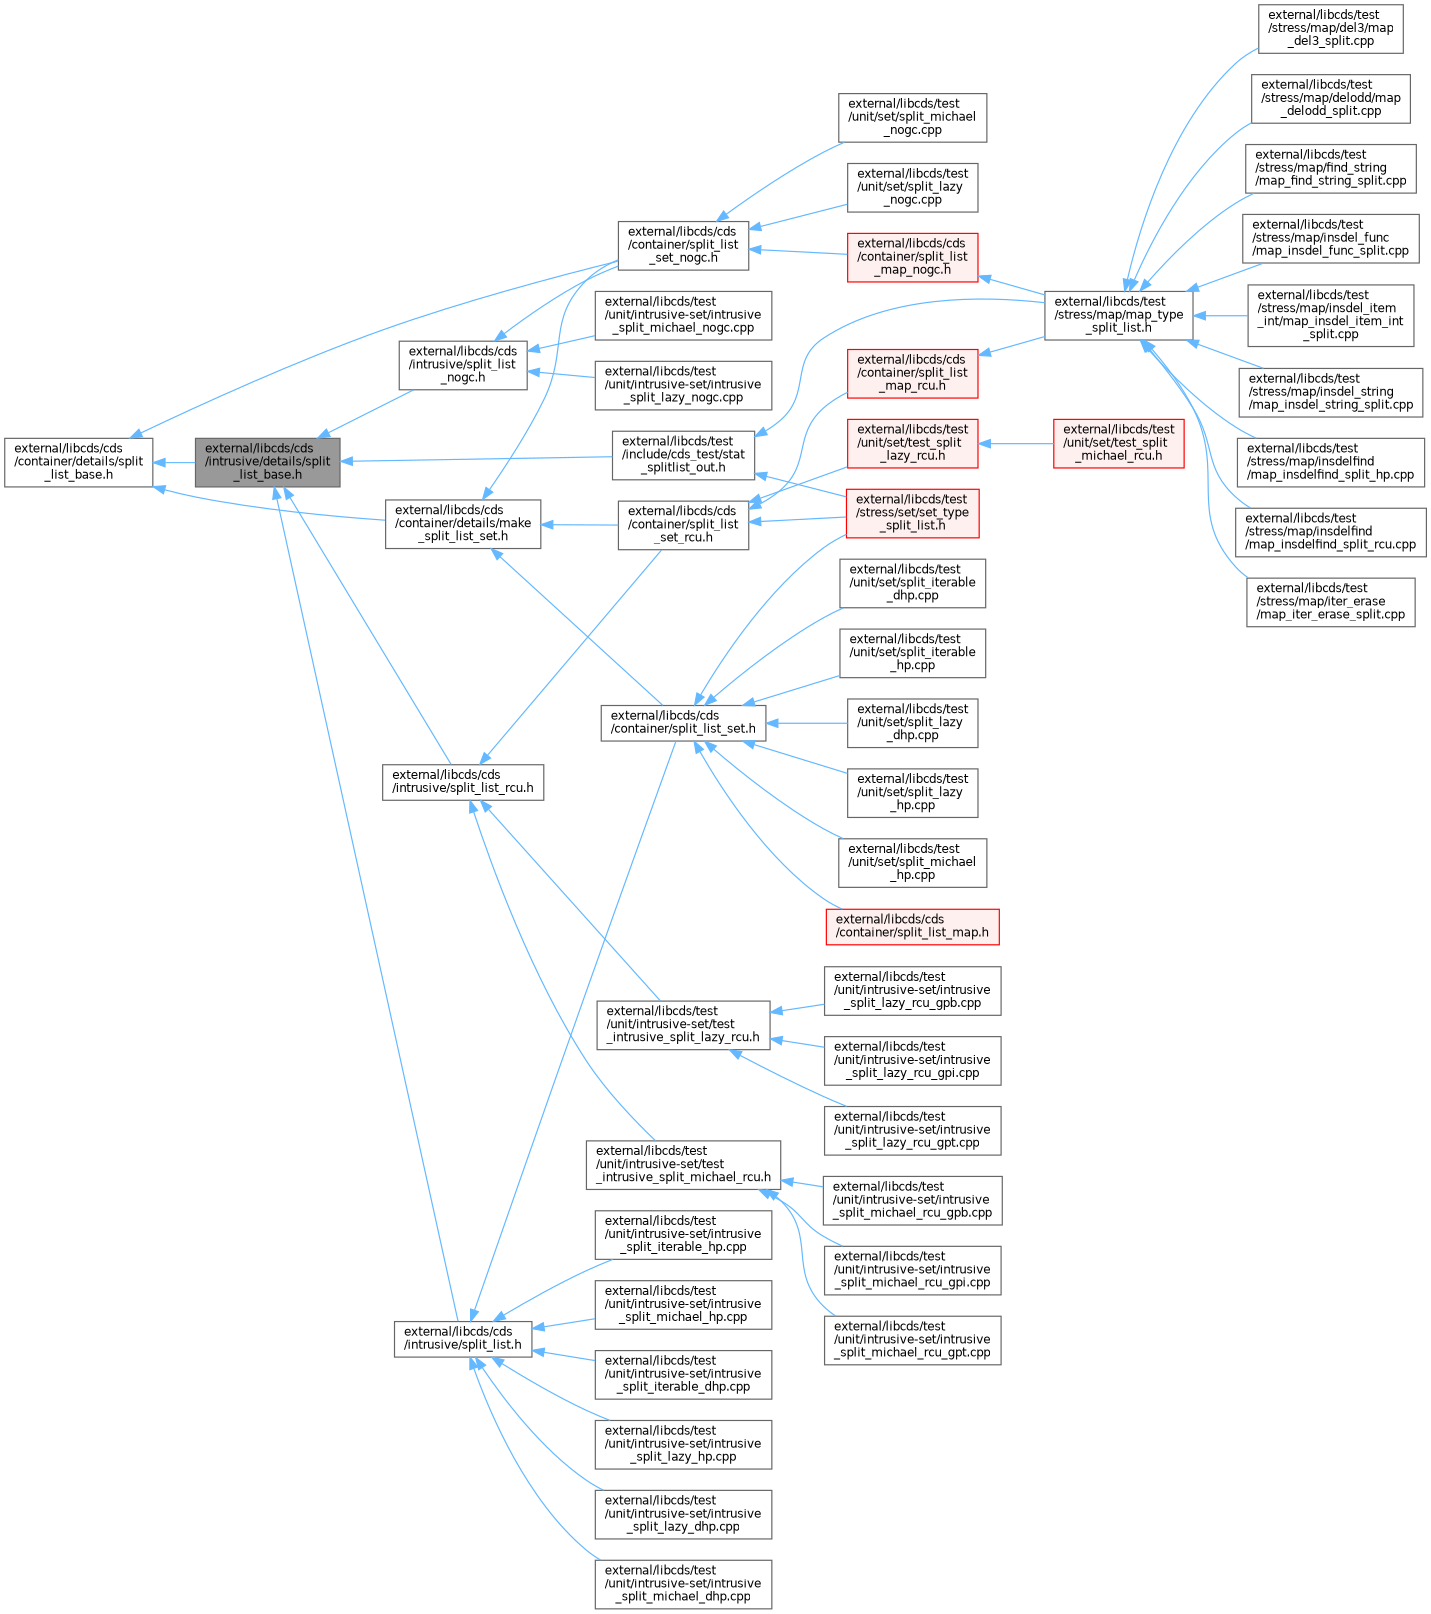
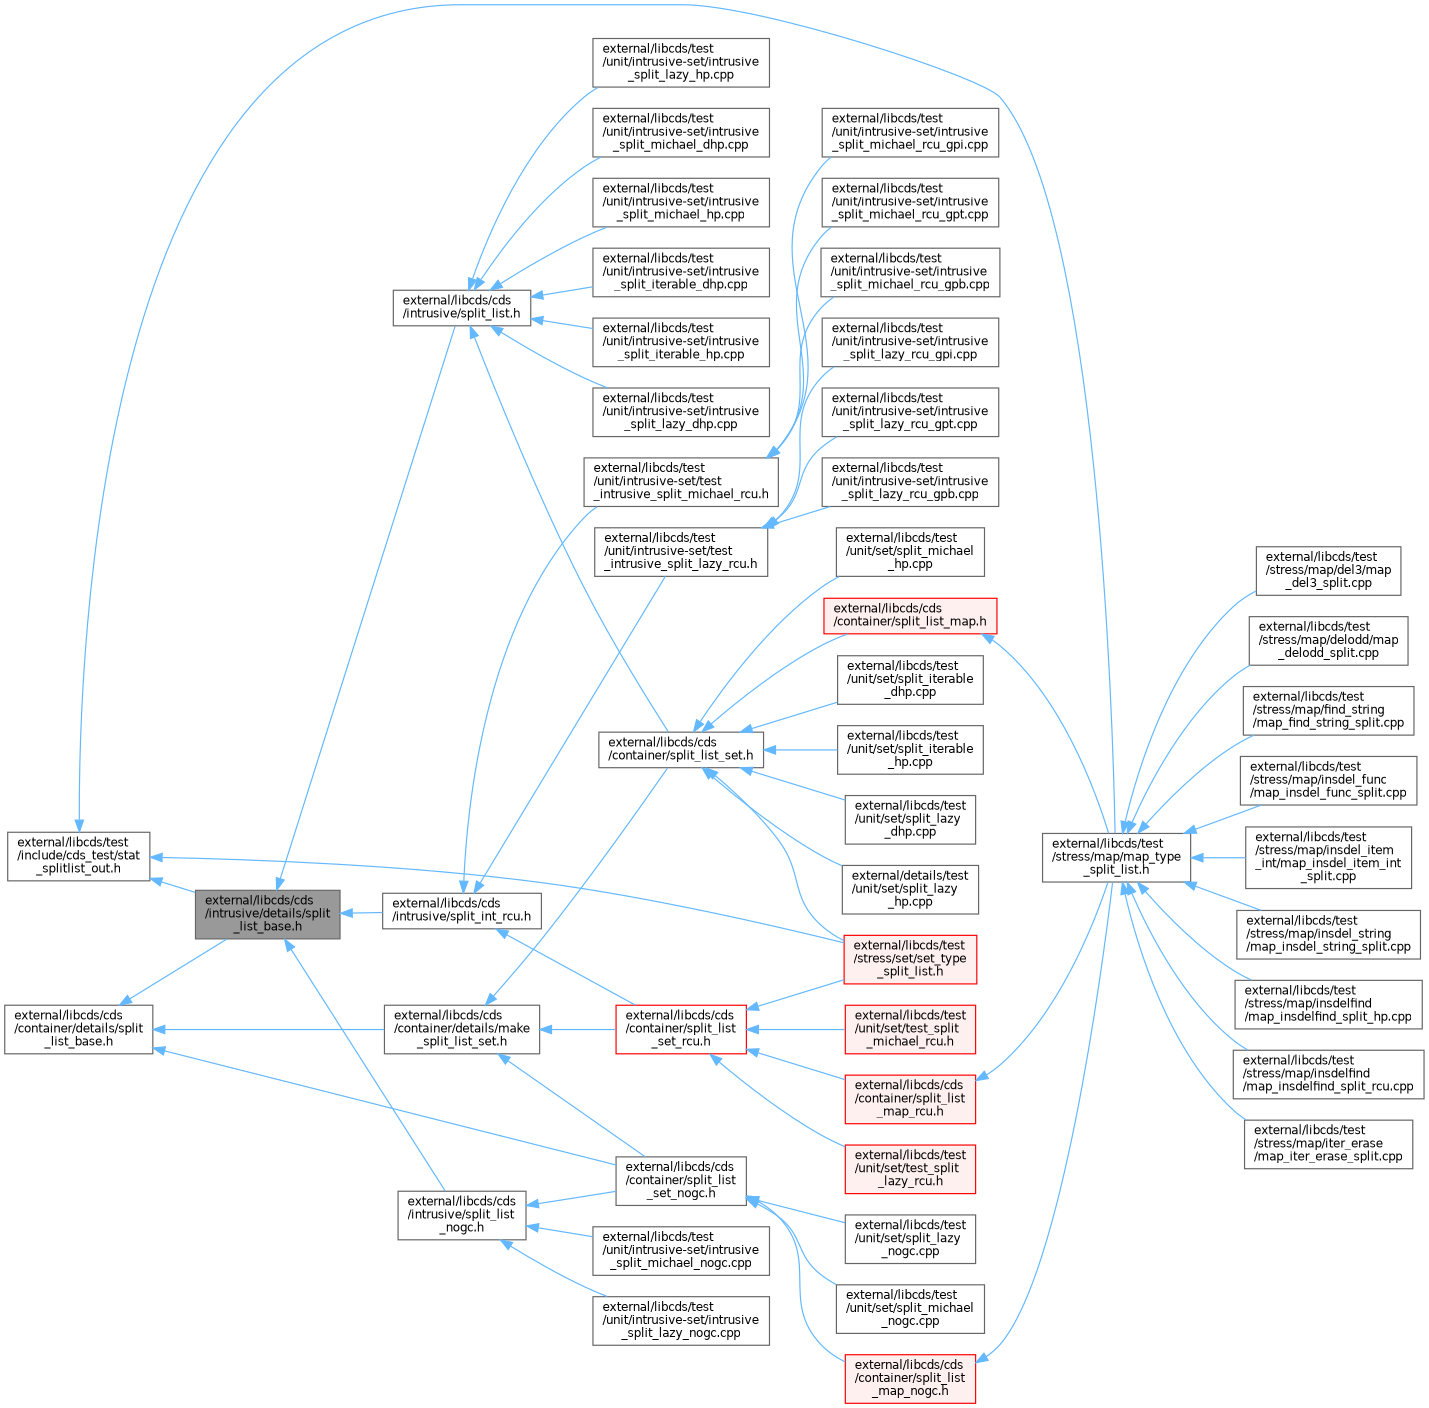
(1022, 444) -> (802, 1030)
(482, 459) -> (178, 887)
(684, 525) -> (681, 1030)
none -> (1064, 728)
(463, 783) -> (462, 911)
(913, 793) -> (910, 890)
